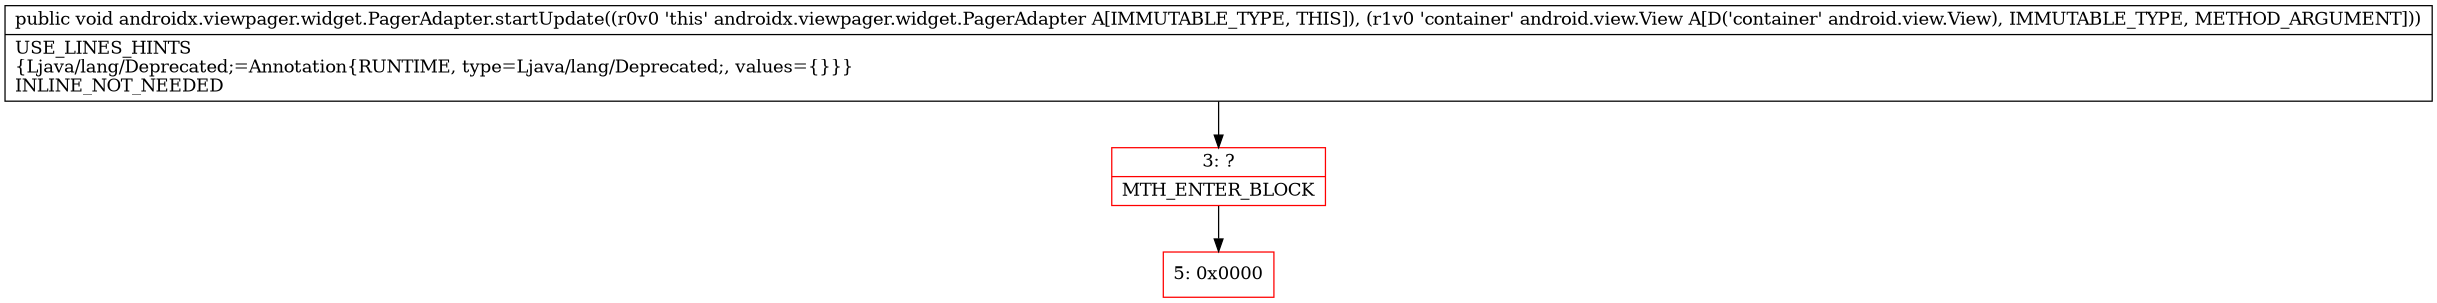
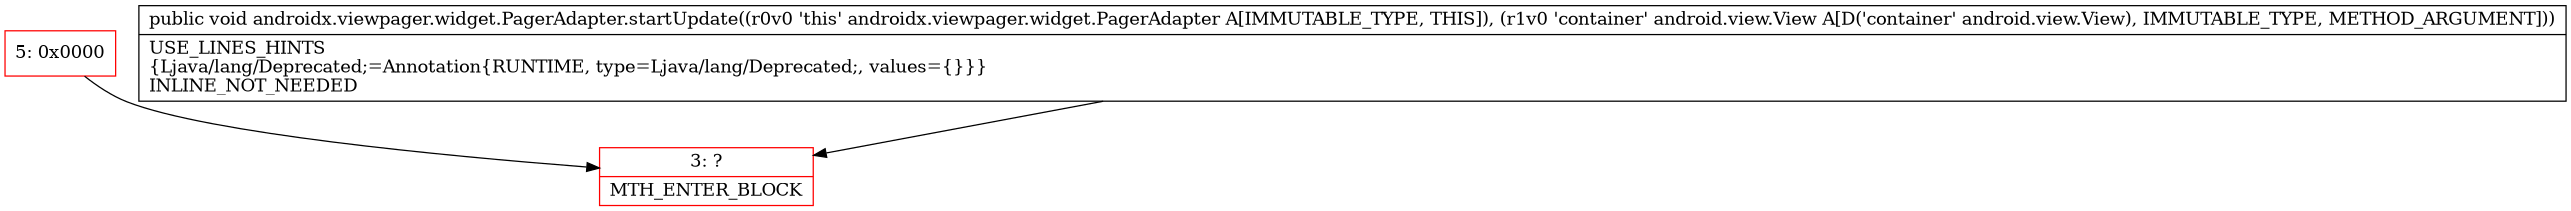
(1219, 222) -> (330, 142)
